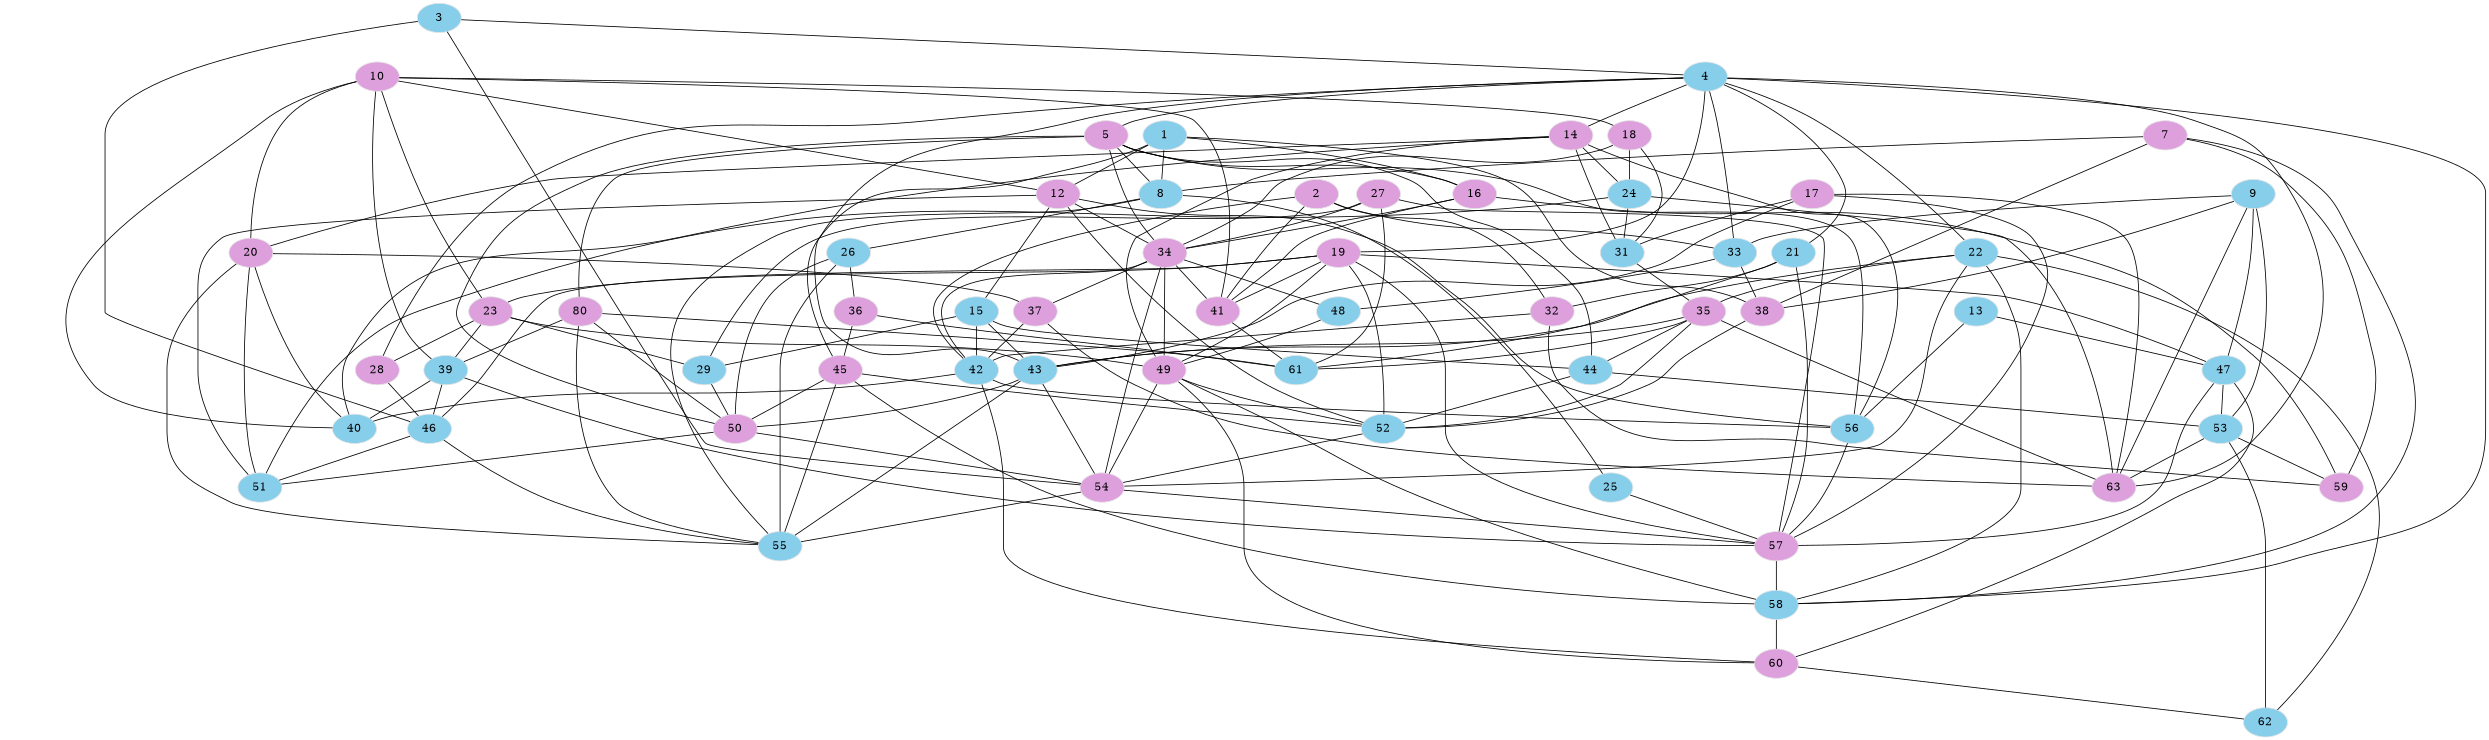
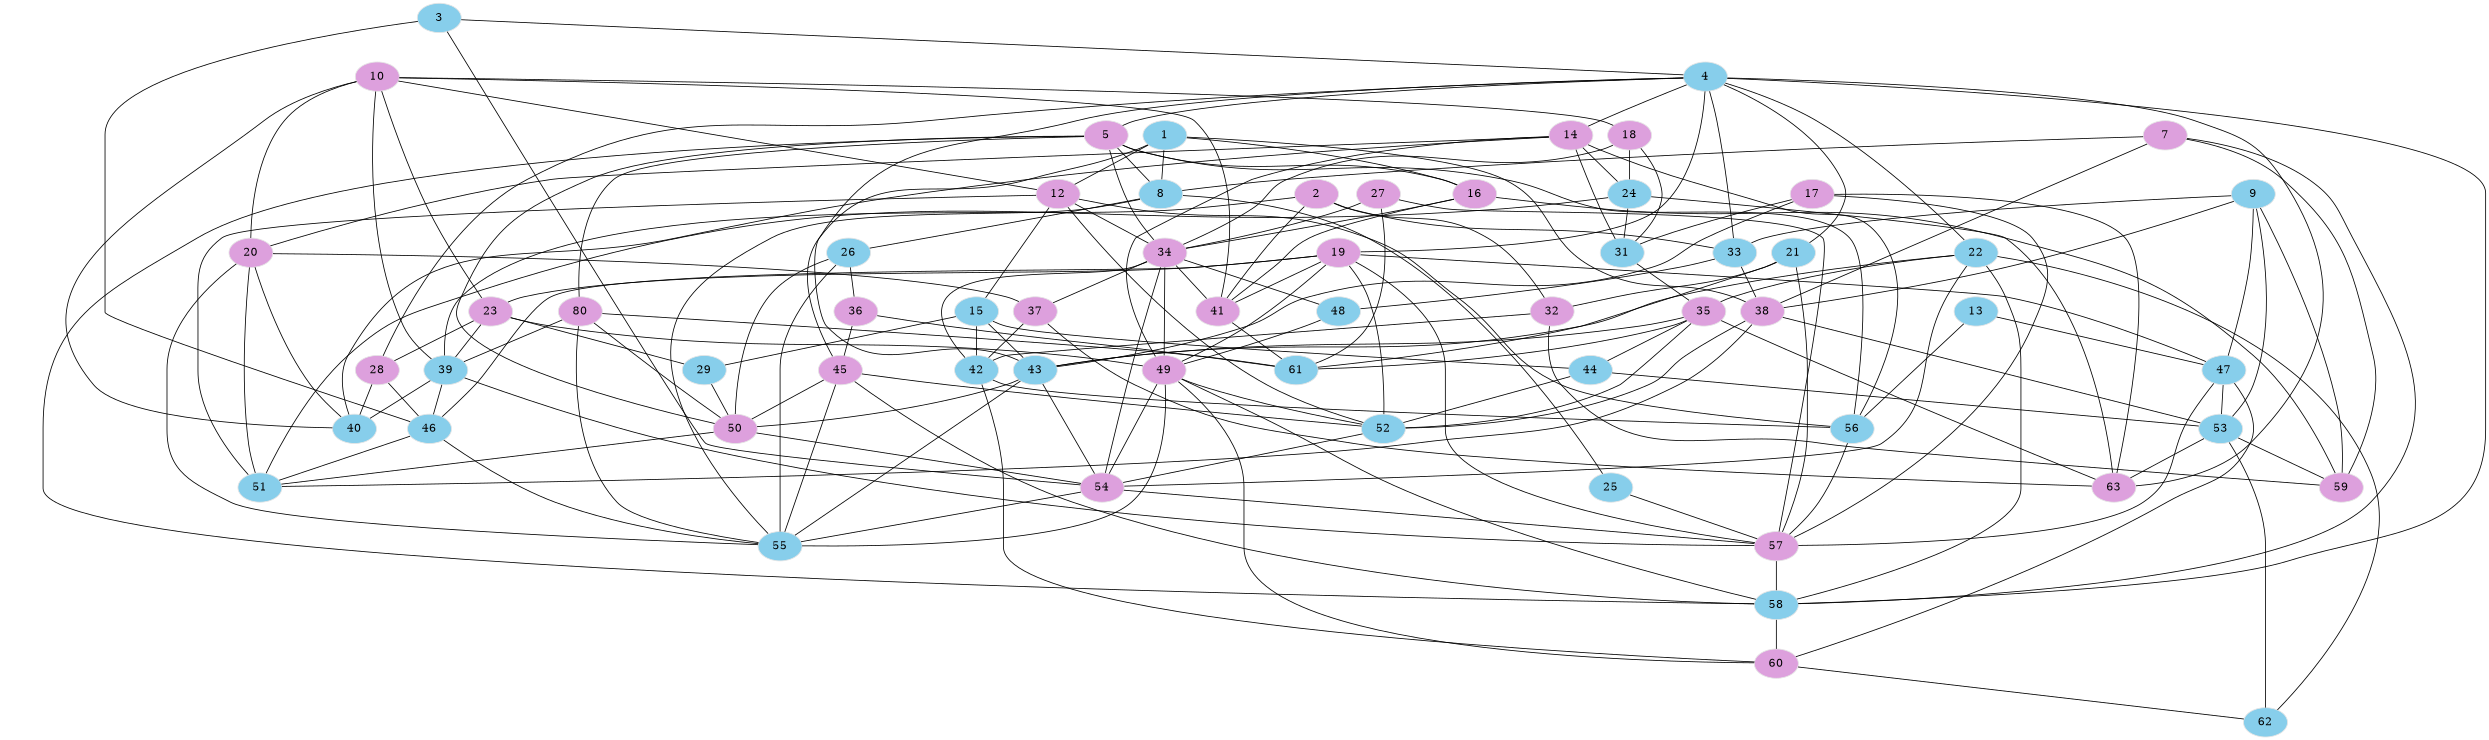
(1400, 177) -> (286, 544)
(920, 220) -> none
(1075, 236) -> (726, 221)
(2184, 341) -> (2312, 323)
none -> (1992, 370)
(664, 393) -> (366, 400)
none -> (1033, 468)
none -> (1032, 534)
